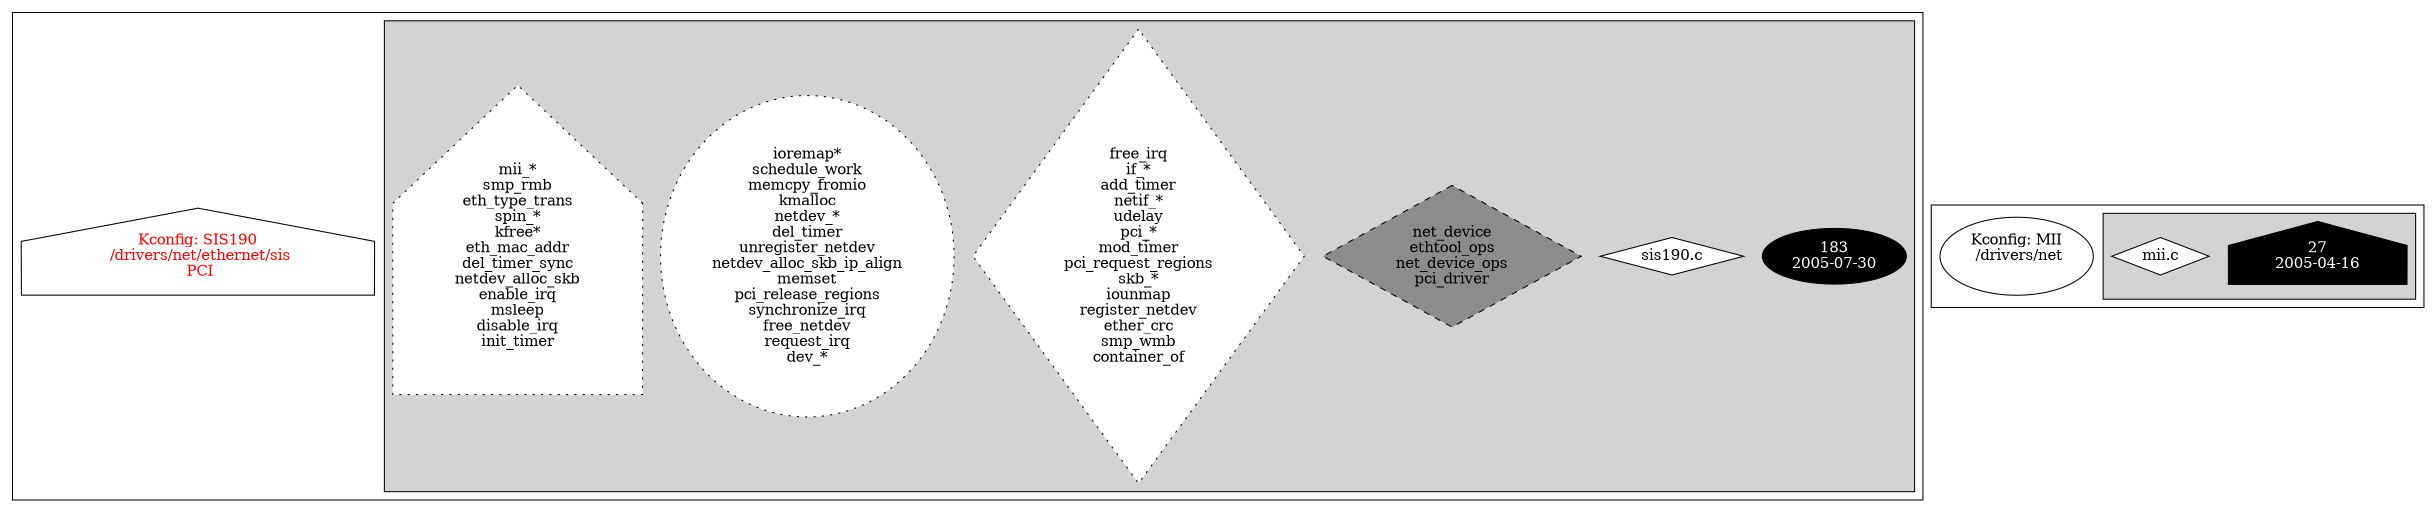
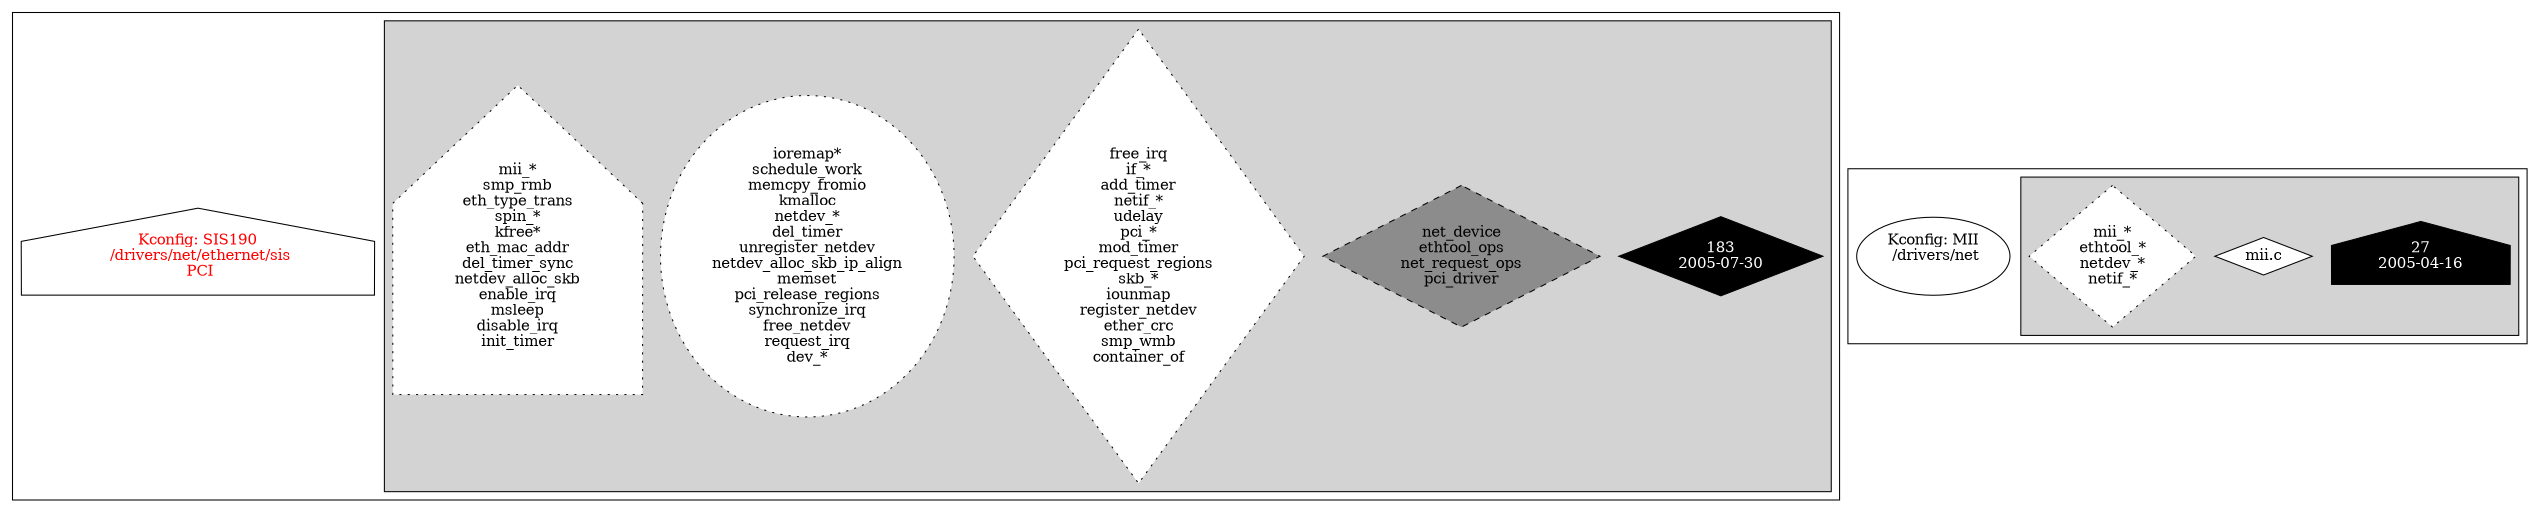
(1452, 256) -> (1461, 256)
(1672, 256) -> none
(1834, 256) -> (1721, 256)
none -> (2112, 256)
